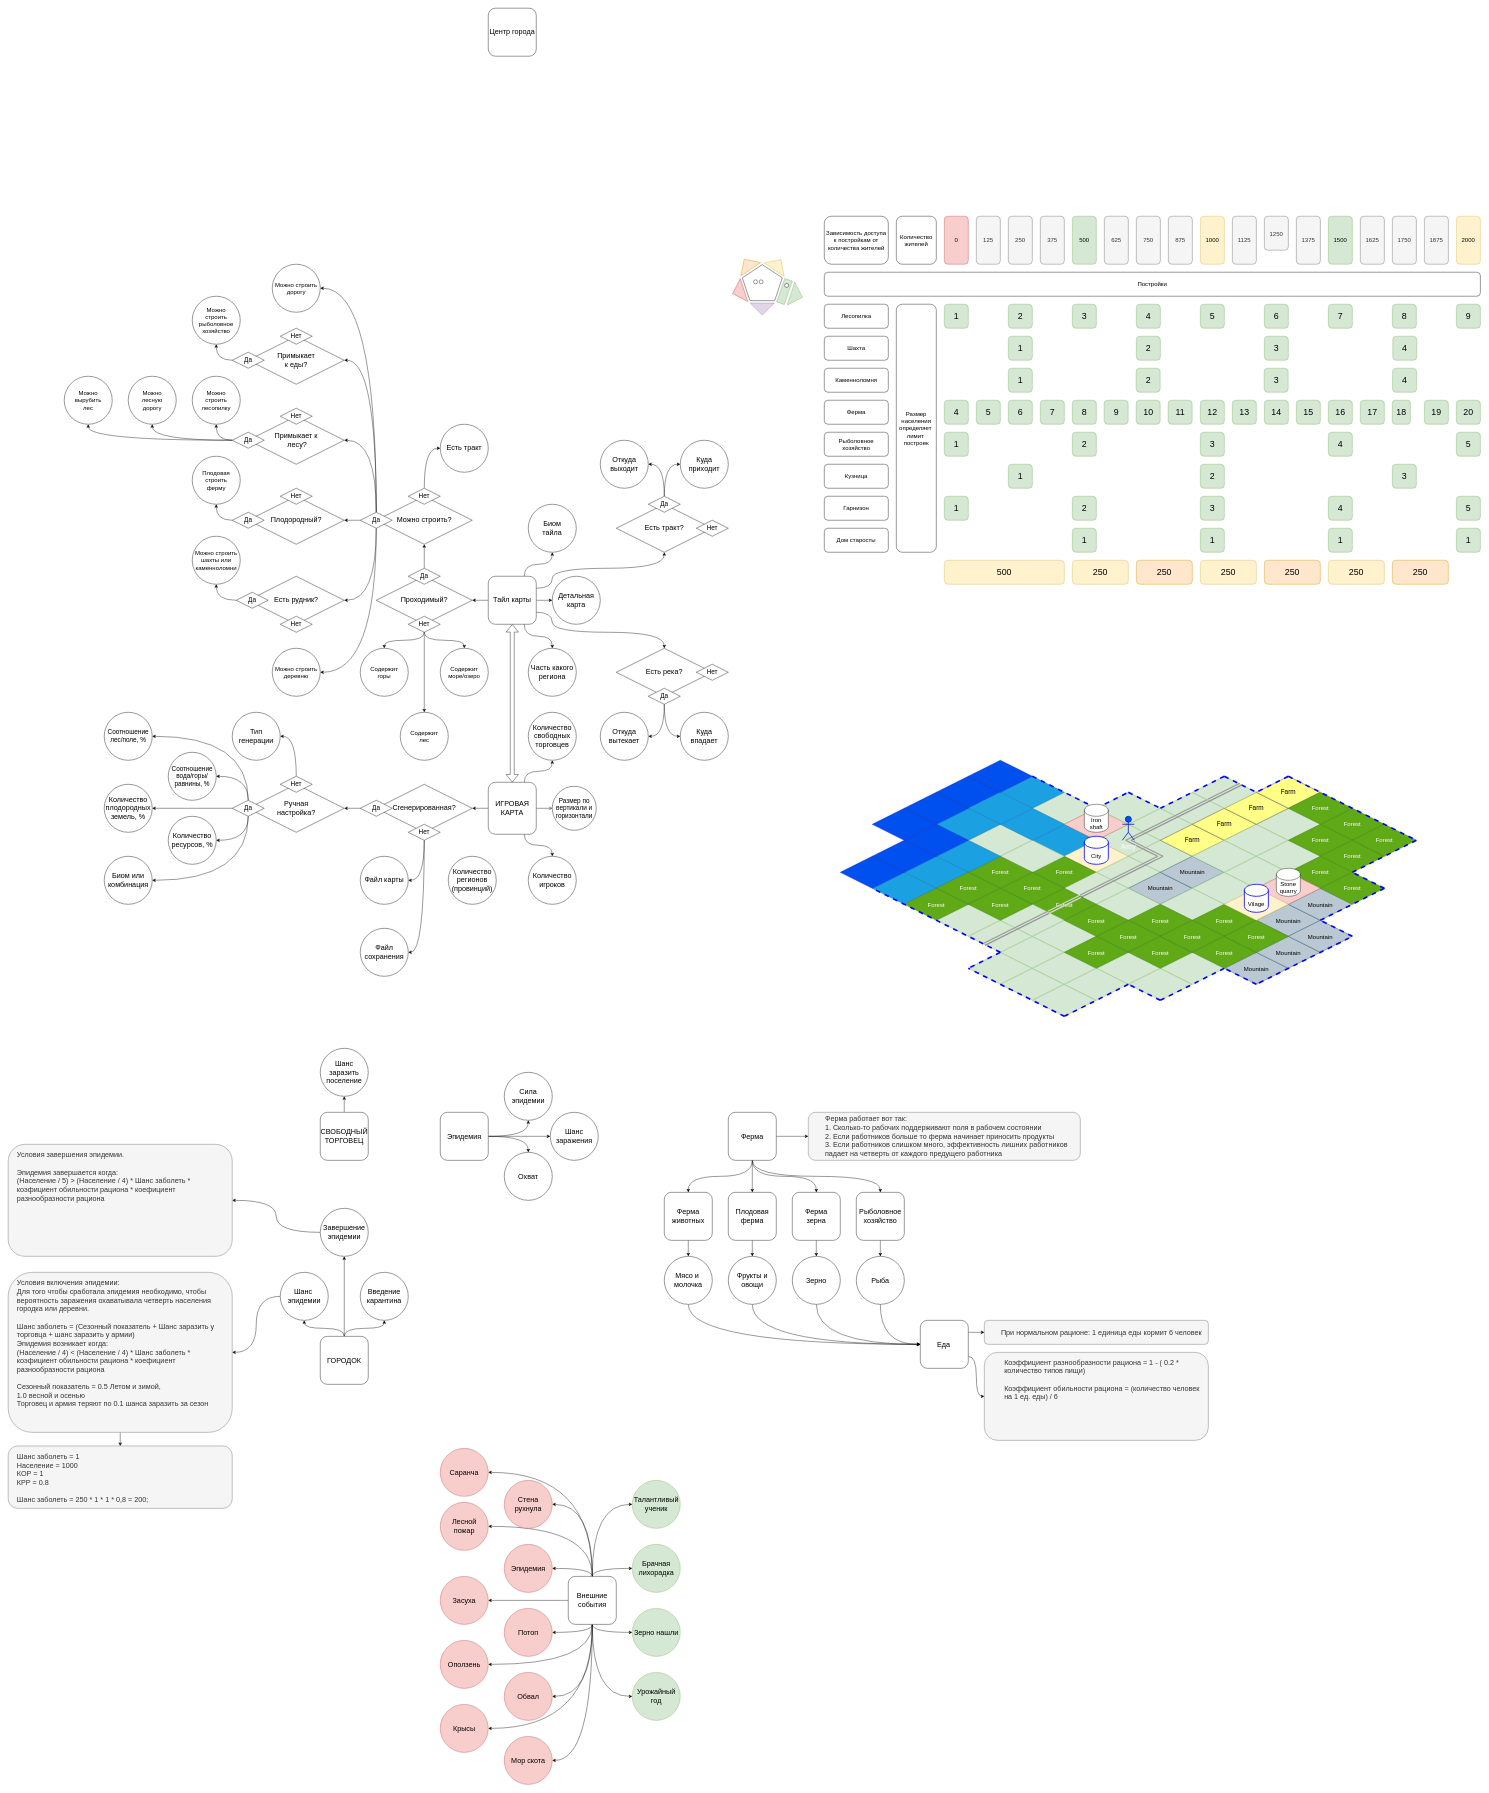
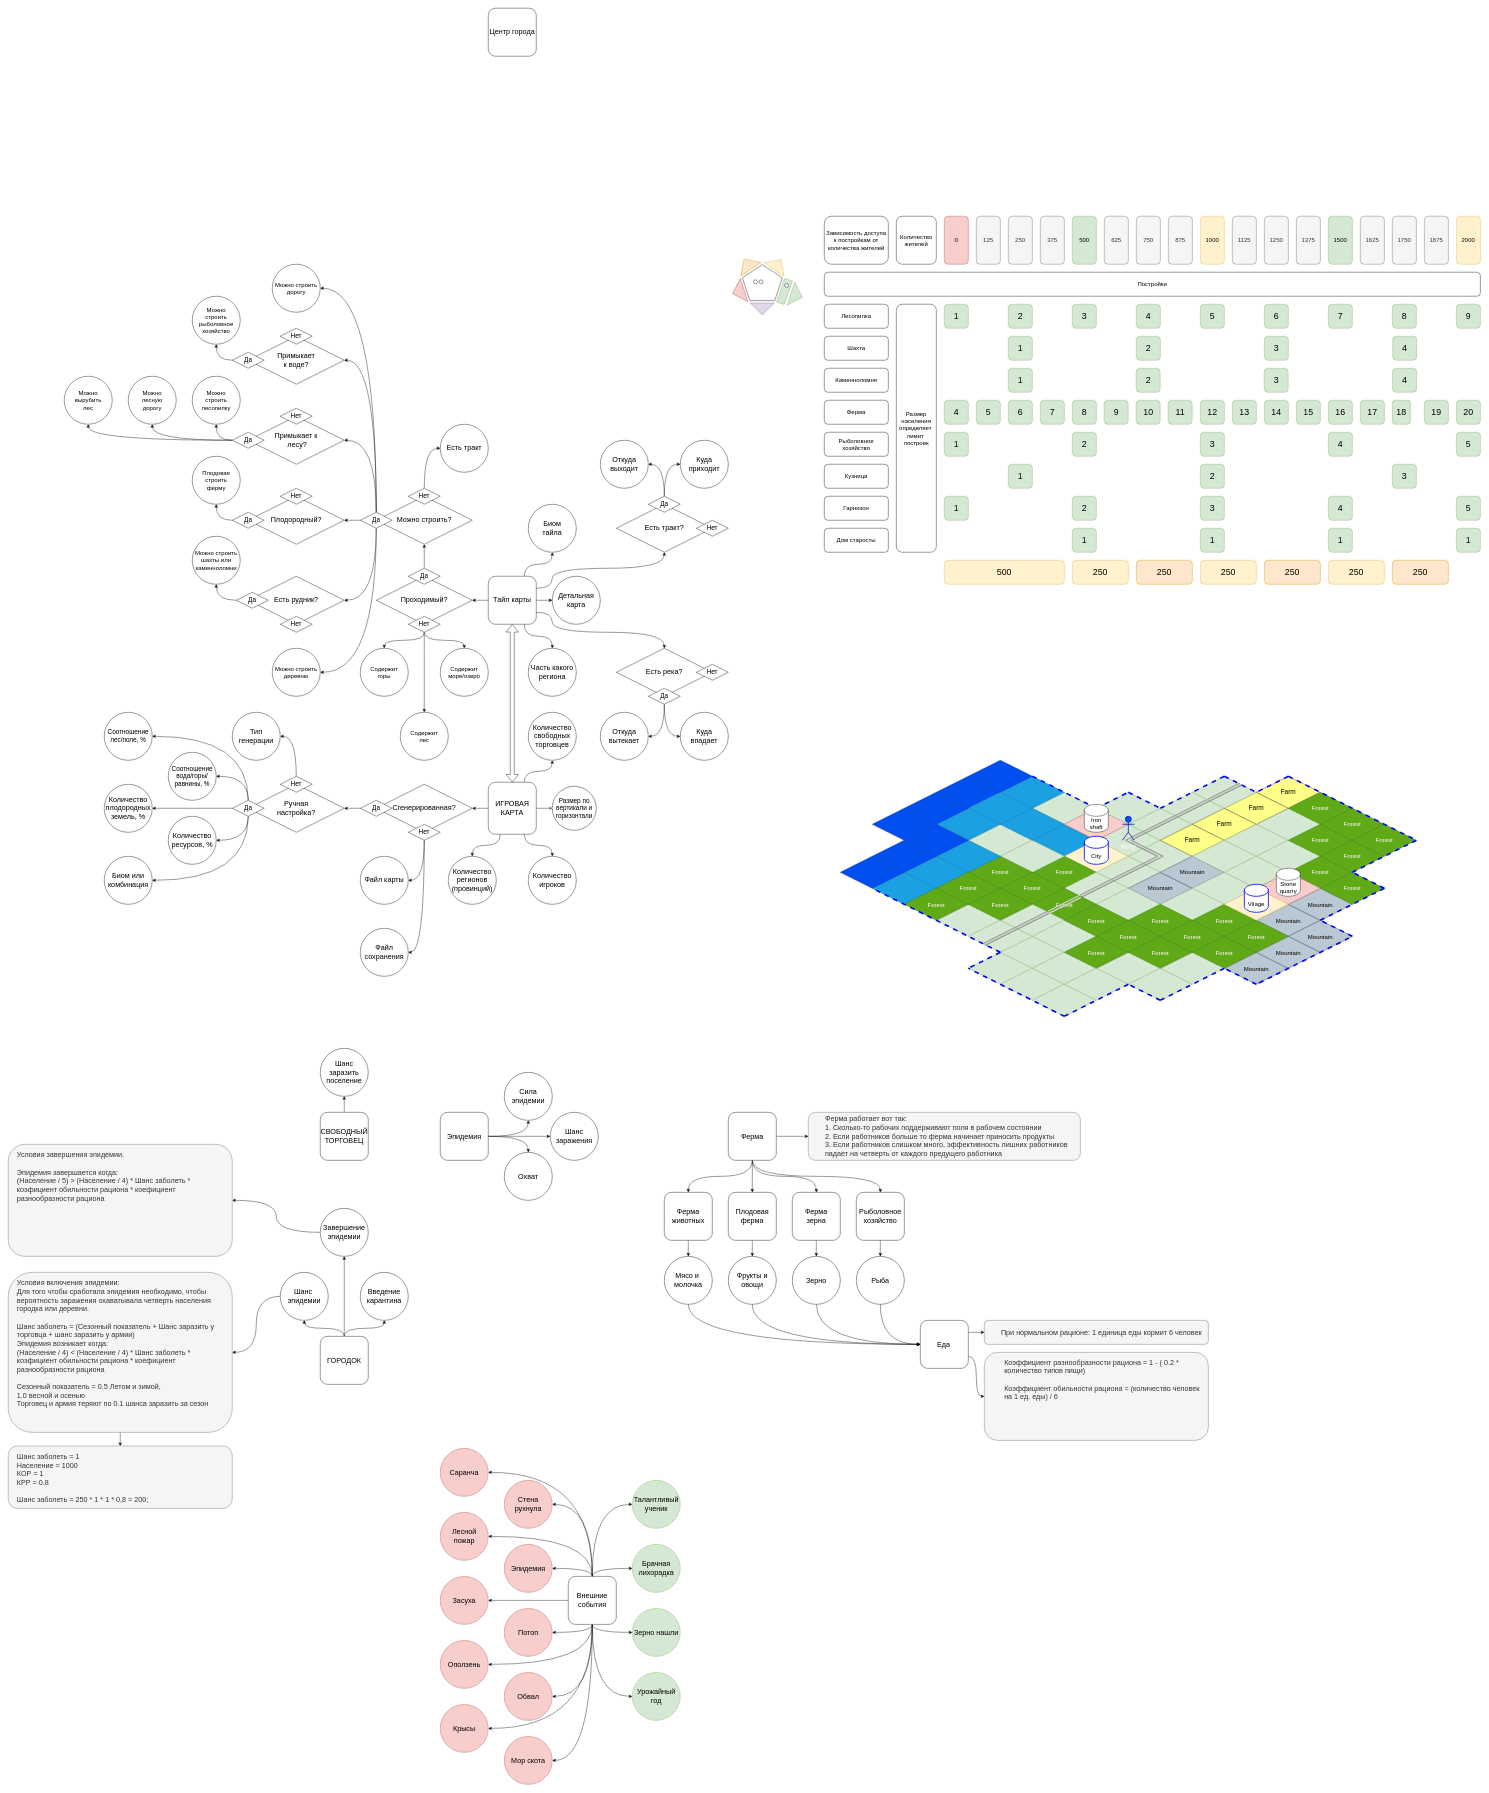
(1276, 233) -> (1276, 240)
(296, 360) -> (296, 360)
none -> (472, 852)
(464, 1526) -> (464, 1536)
